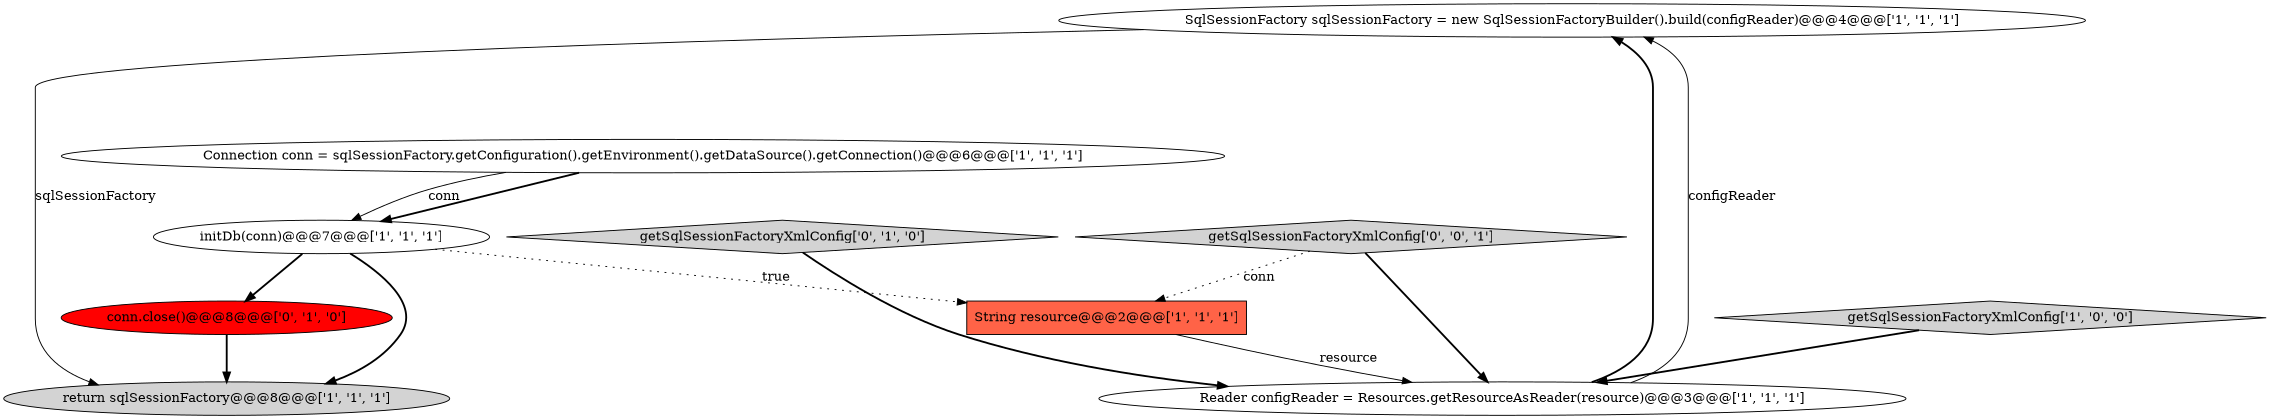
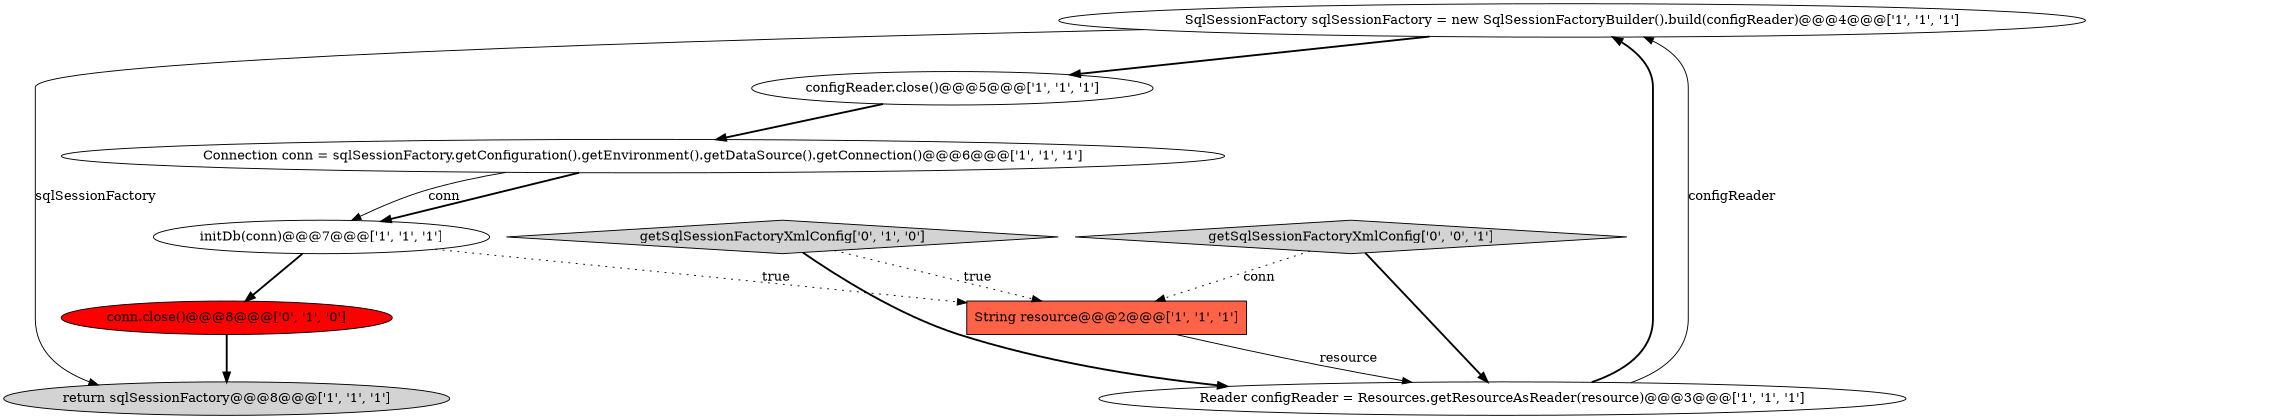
none -> (952, 88)
none -> (933, 275)
(1990, 318) -> none
(406, 323) -> none
